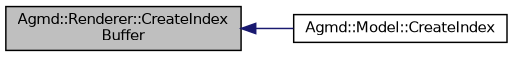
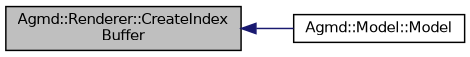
(400, 28) -> (379, 28)
